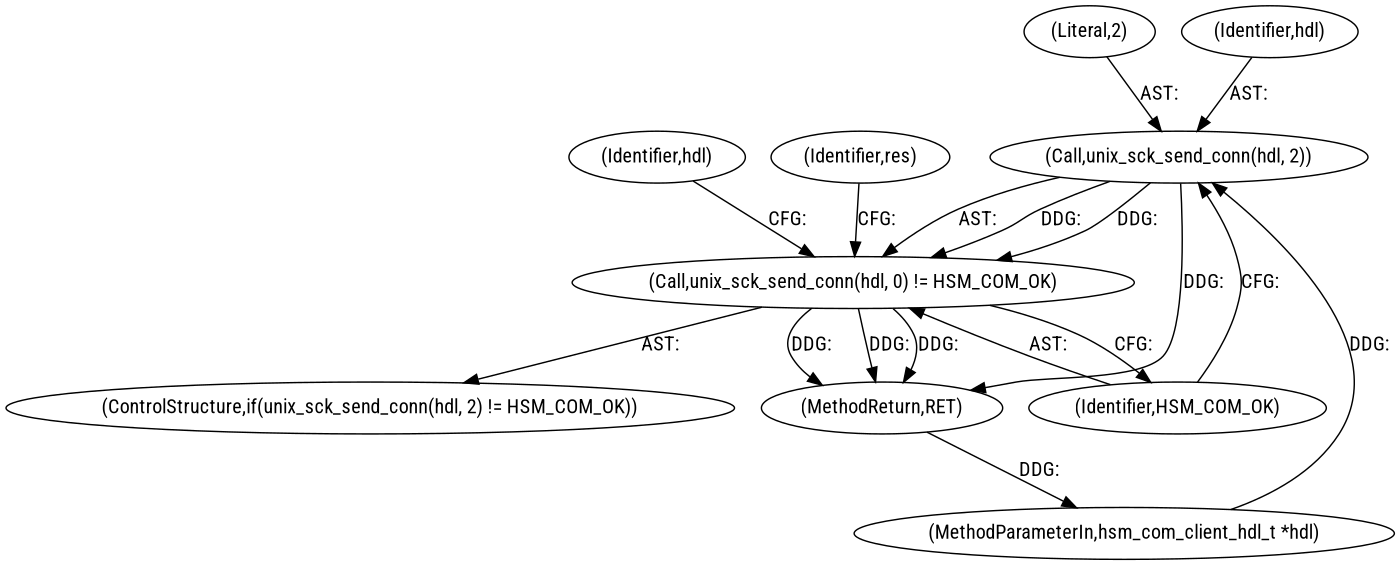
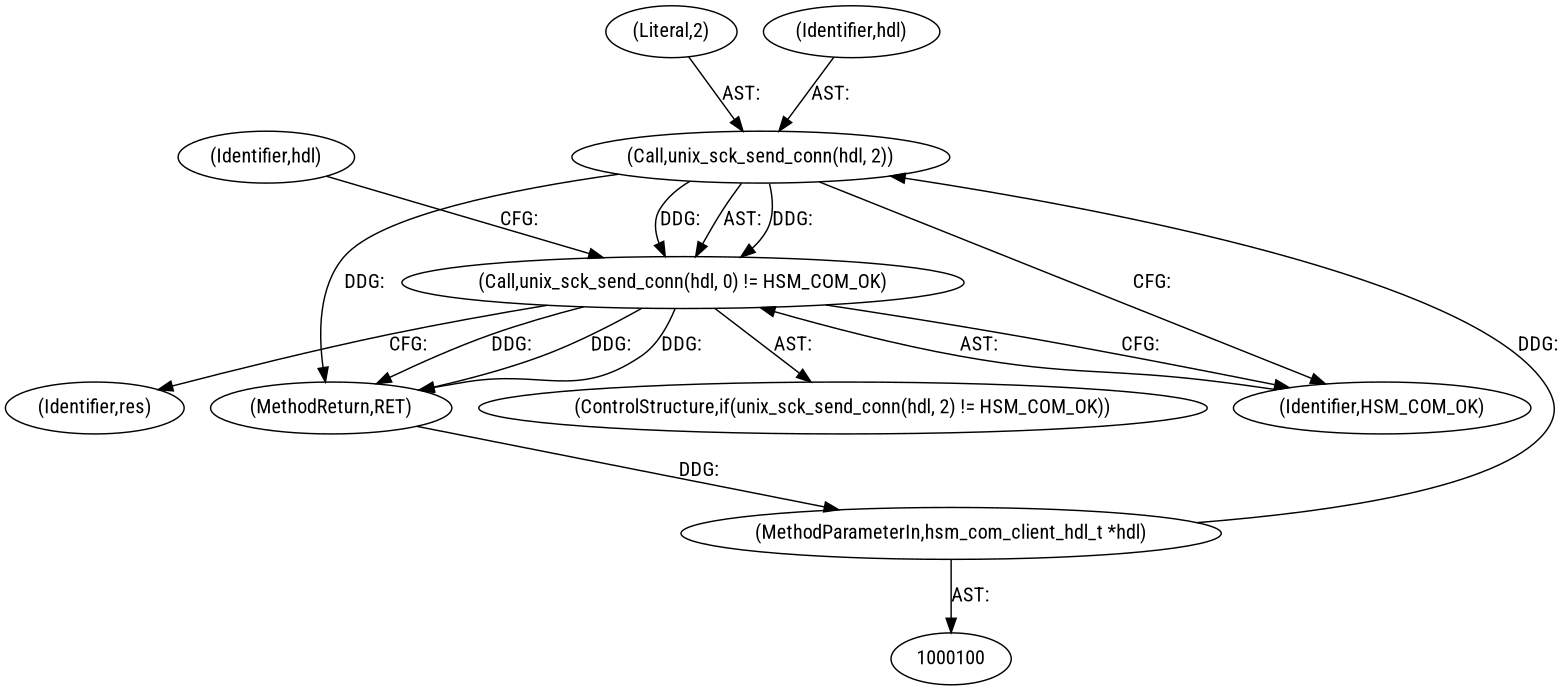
(857, 213) -> (359, 341)
(1241, 290) -> (1065, 280)
none -> (951, 659)
